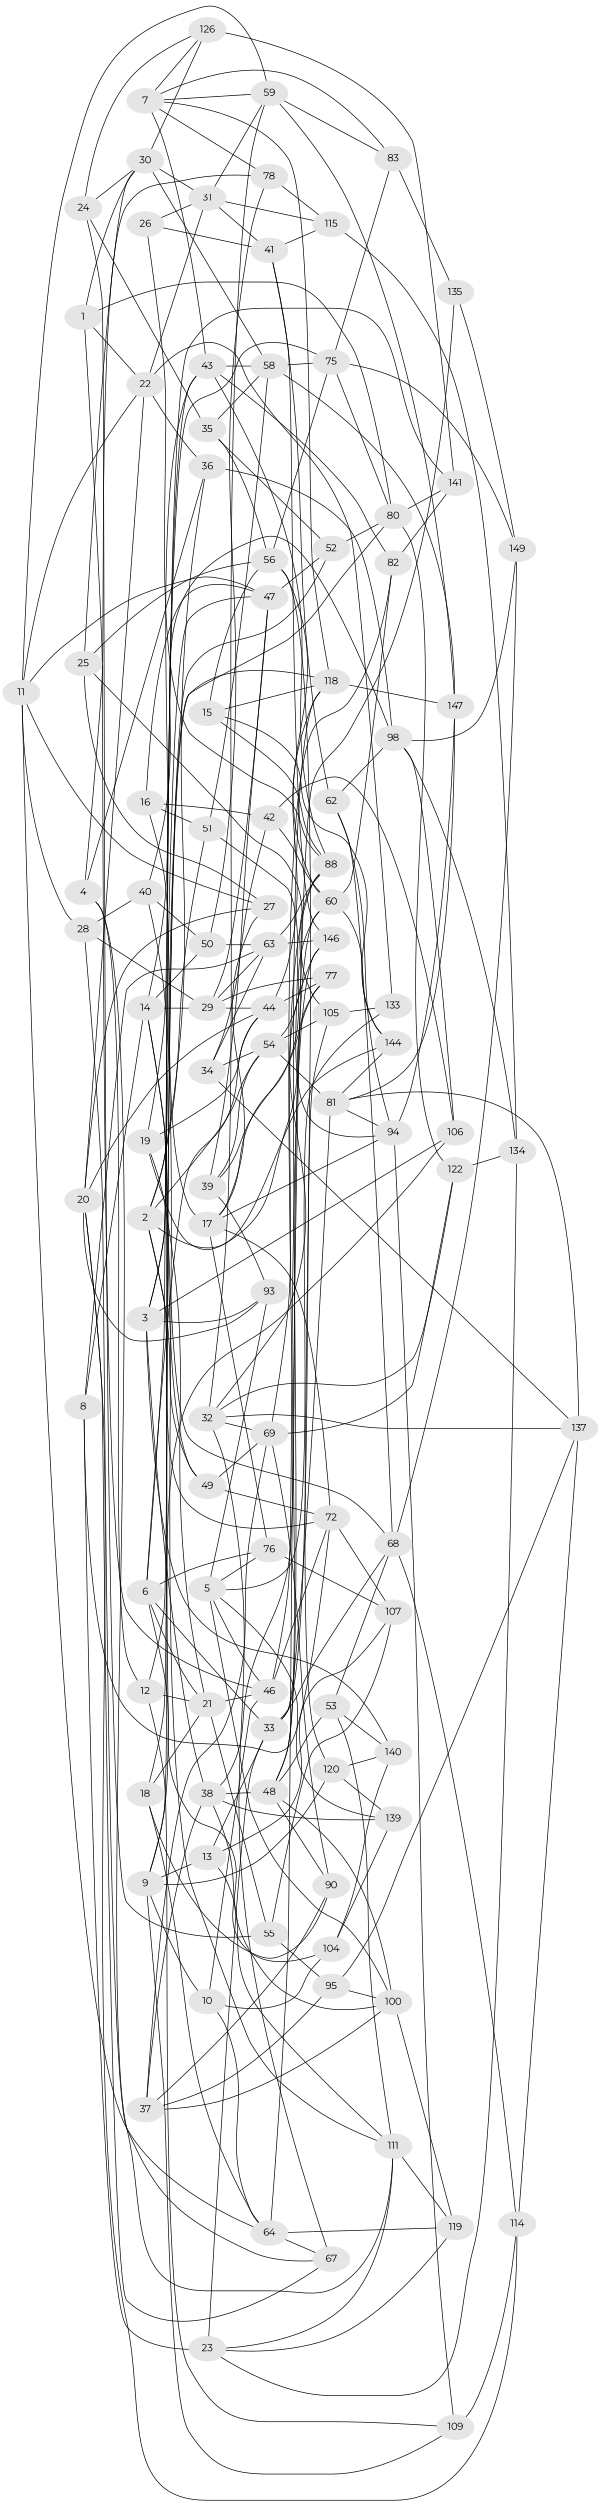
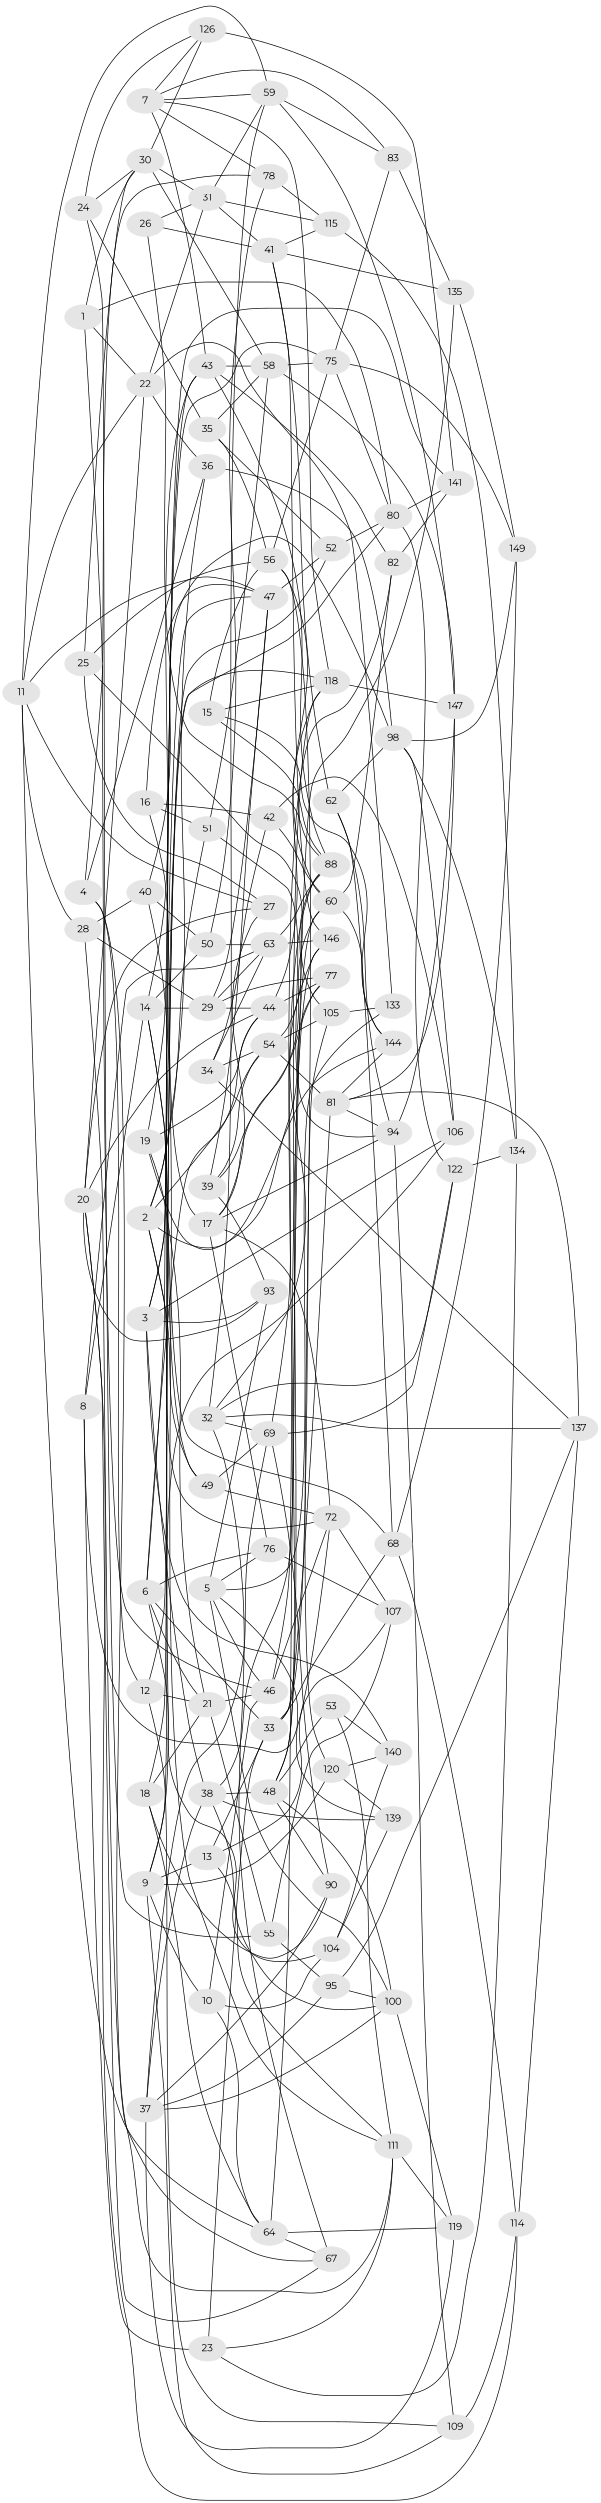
none -> (366, 272)
(362, 1625) -> none
(352, 2328) -> (231, 2450)
